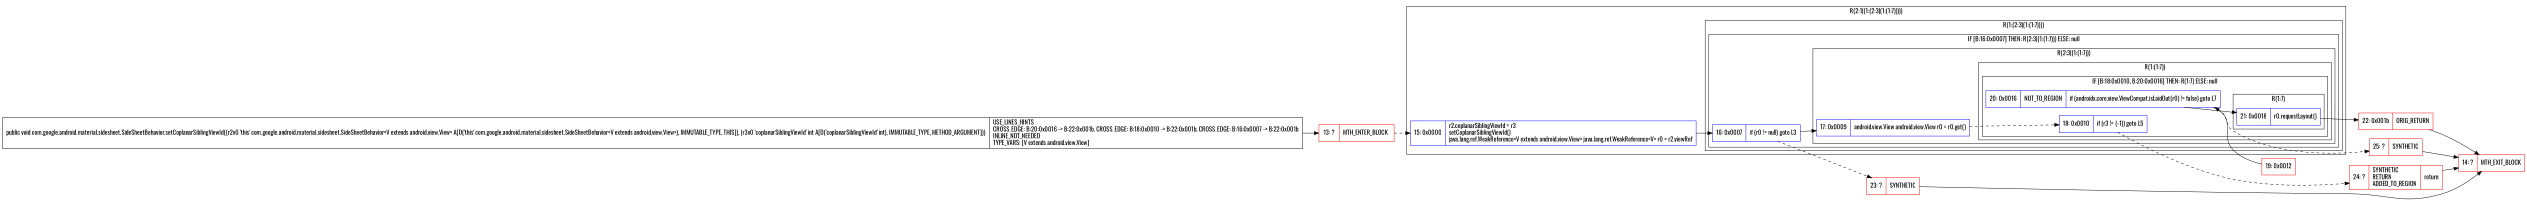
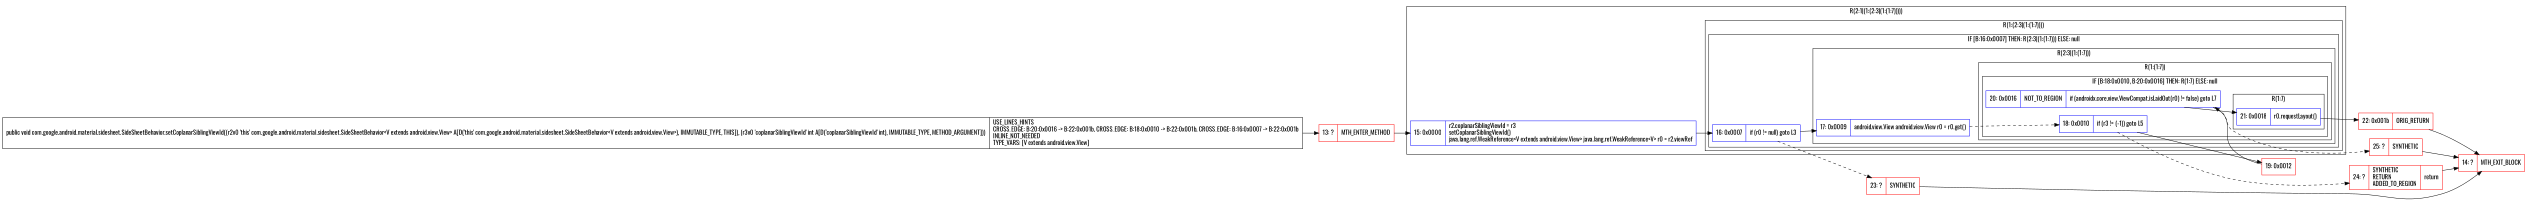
(1366, 133) -> (1366, 133)
(1400, 133) -> (1400, 133)
none -> (2197, 147)
